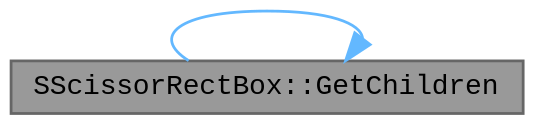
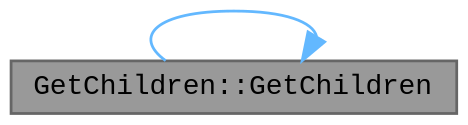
(267, 87) -> (234, 87)
